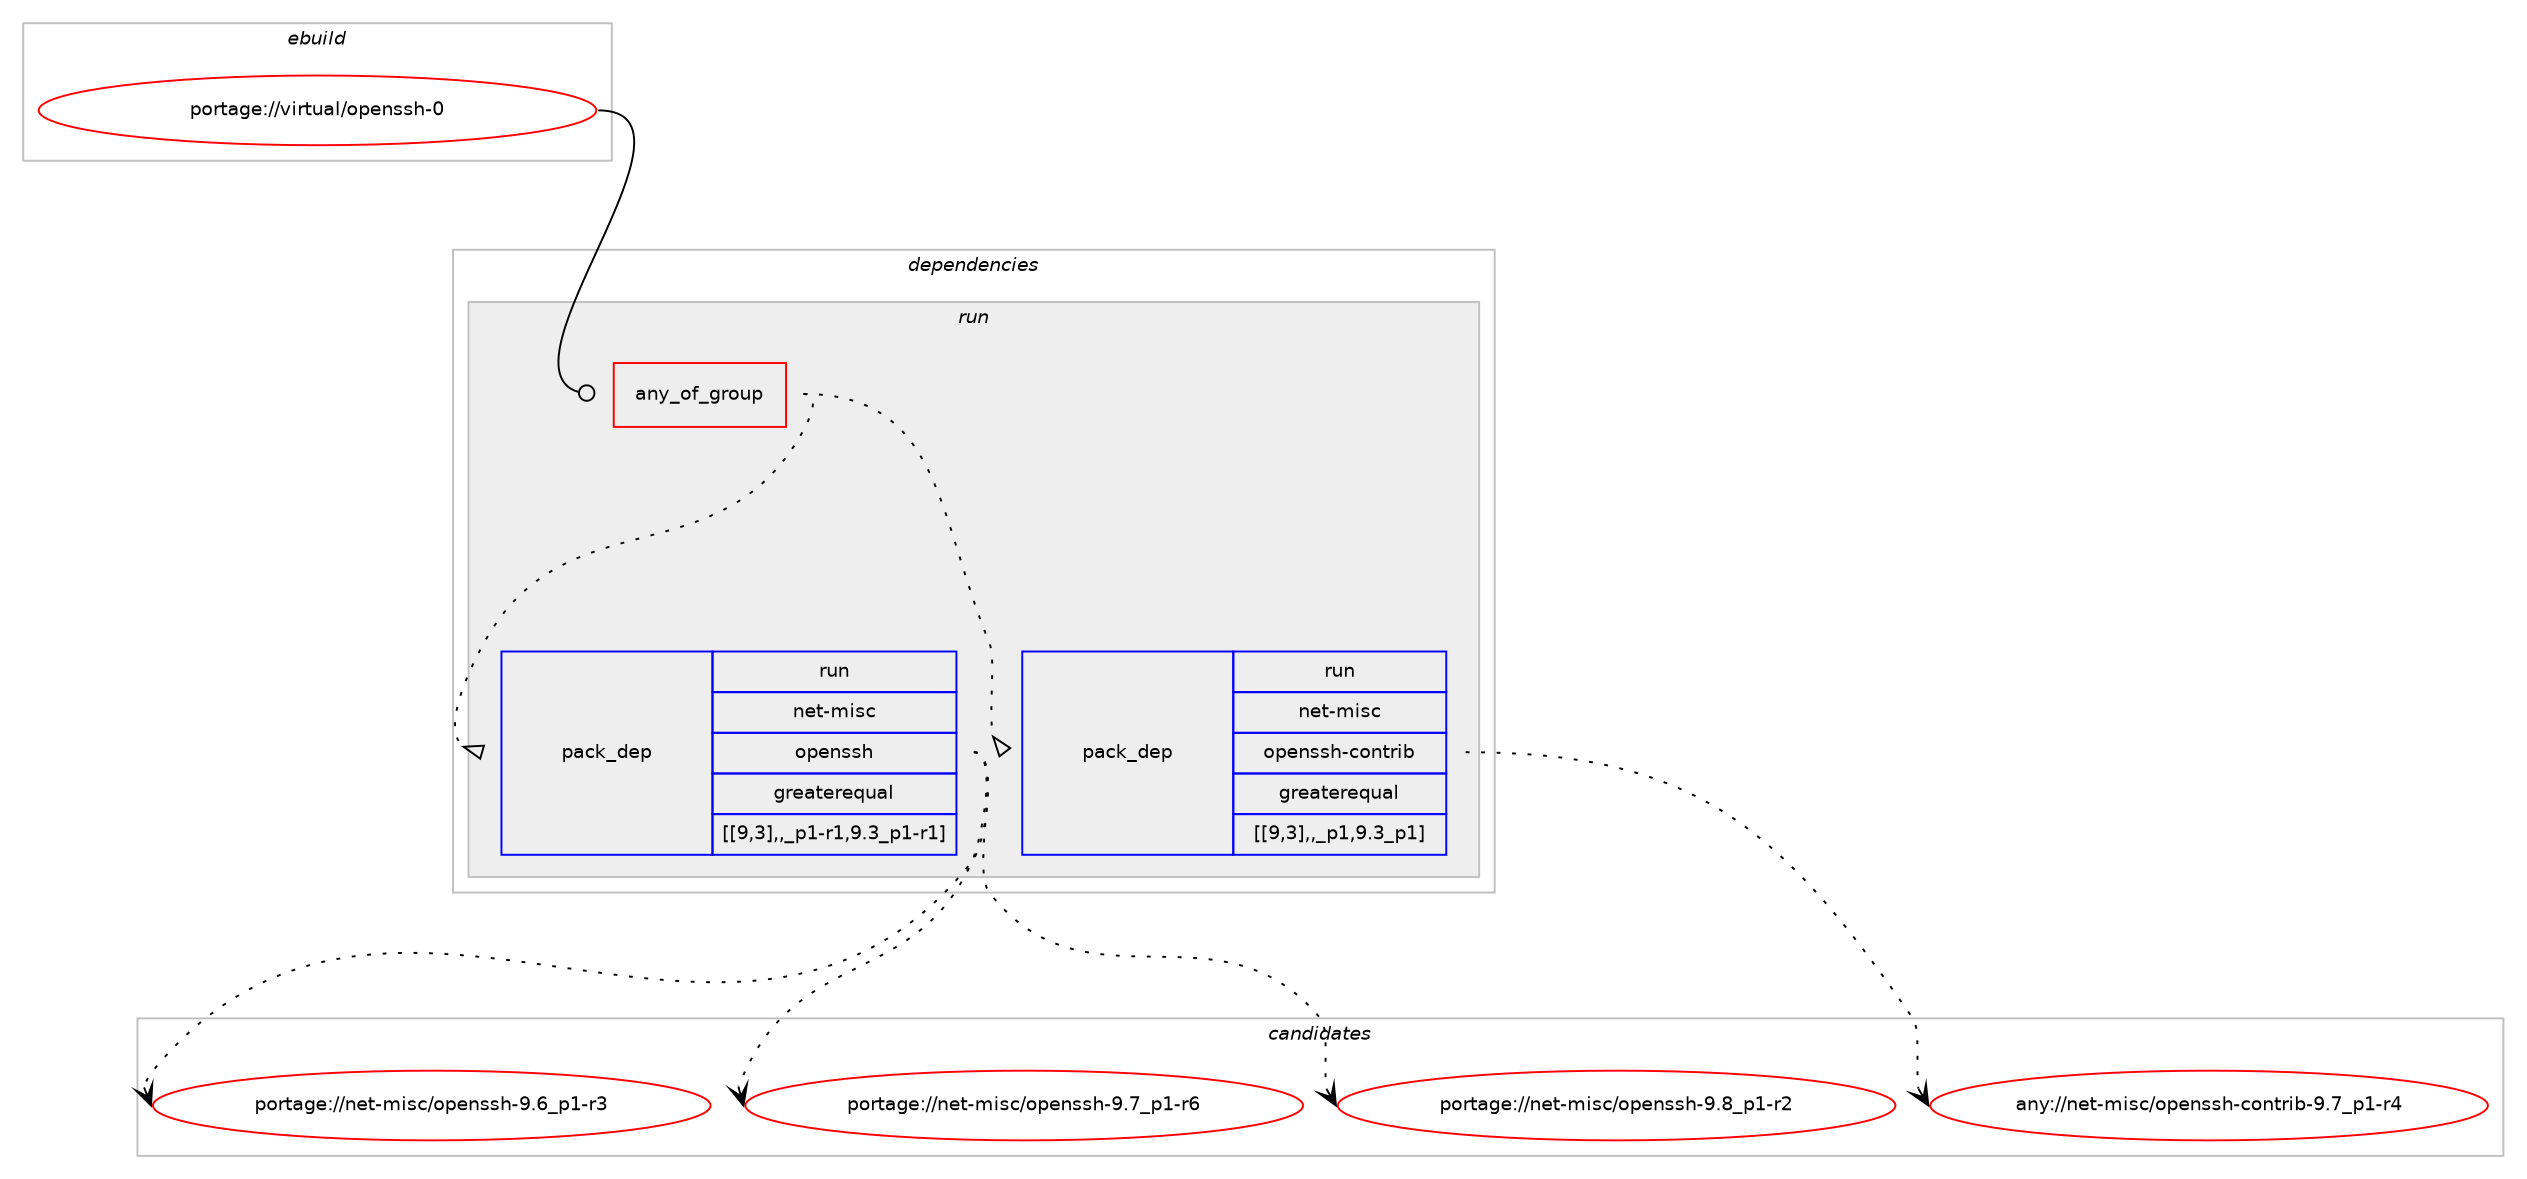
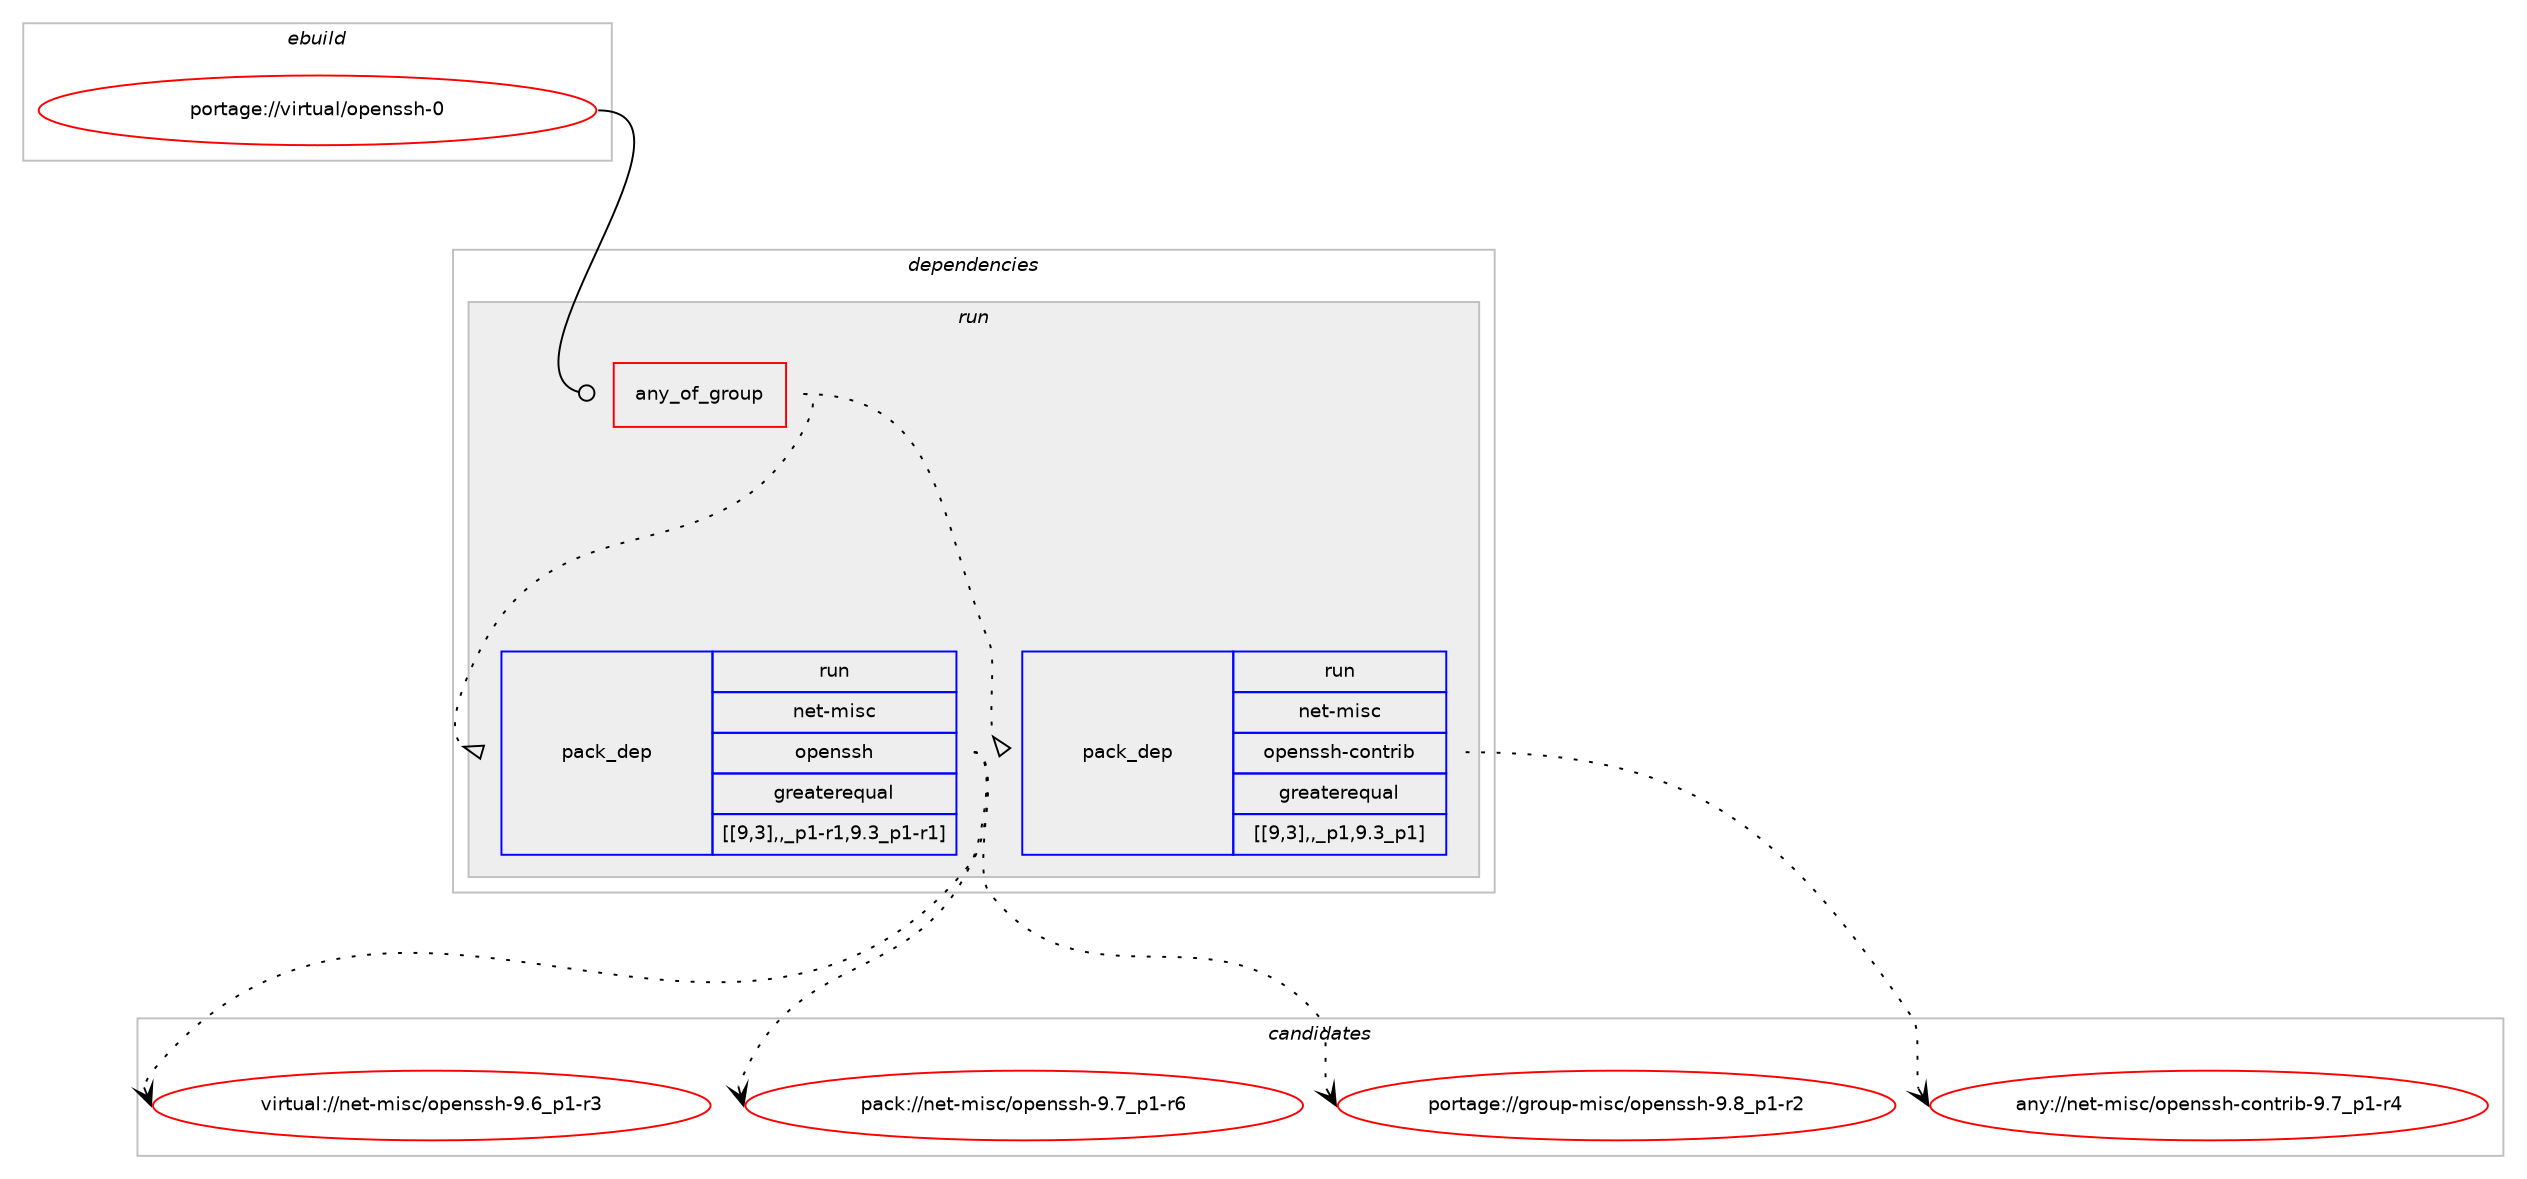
(432, 1106) -> (432, 1106)
(1024, 1106) -> (1024, 1106)
(1617, 1106) -> (1617, 1106)
